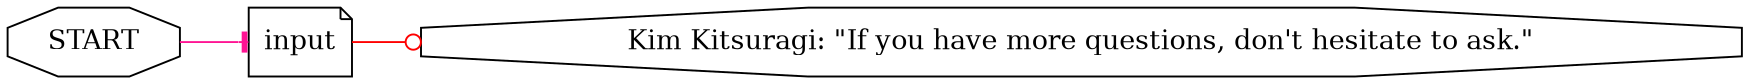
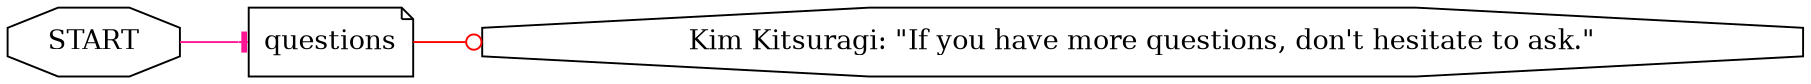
(300, 42) -> (331, 42)
